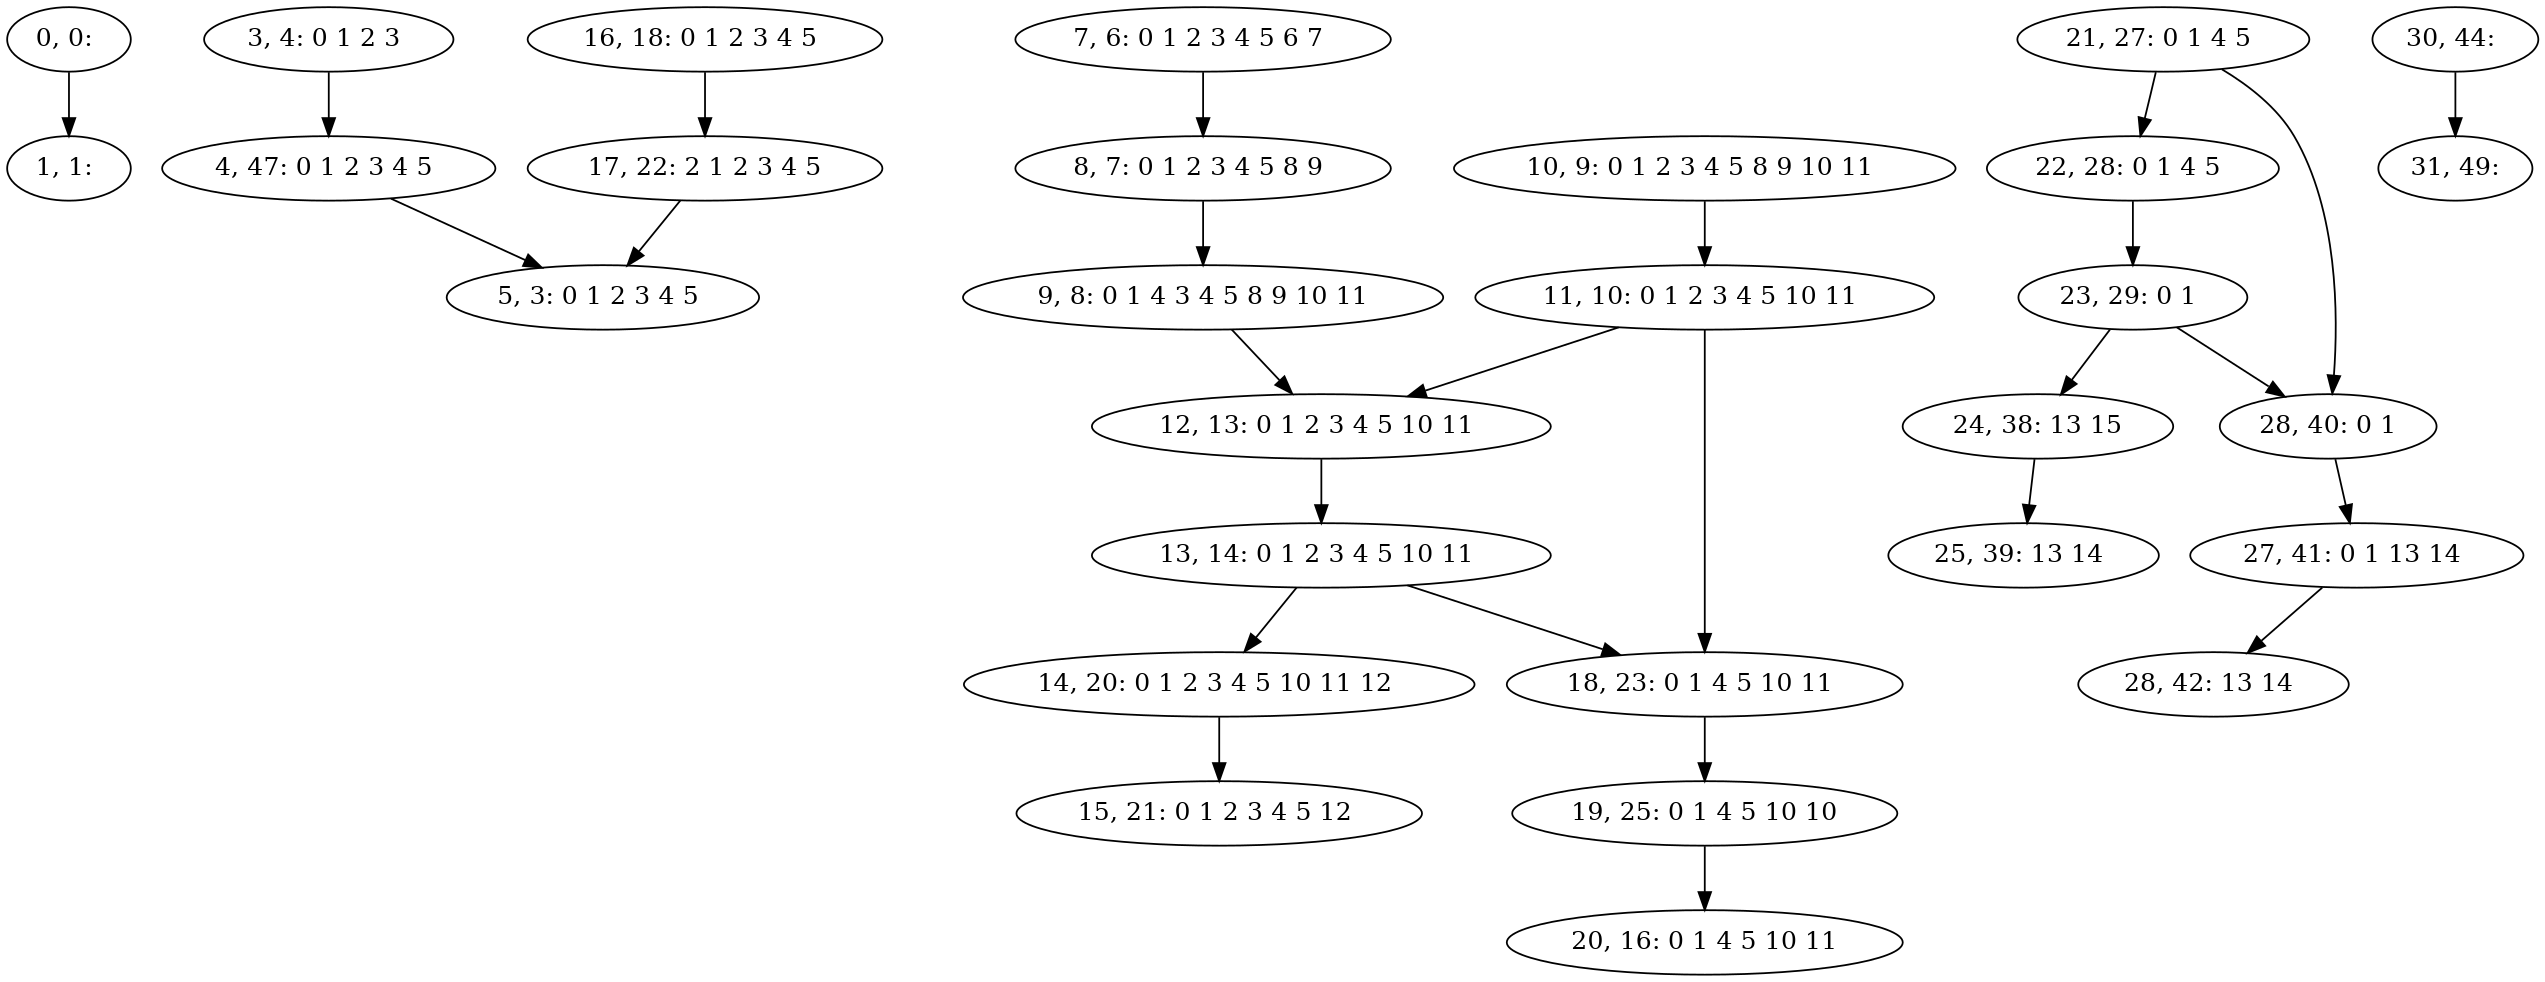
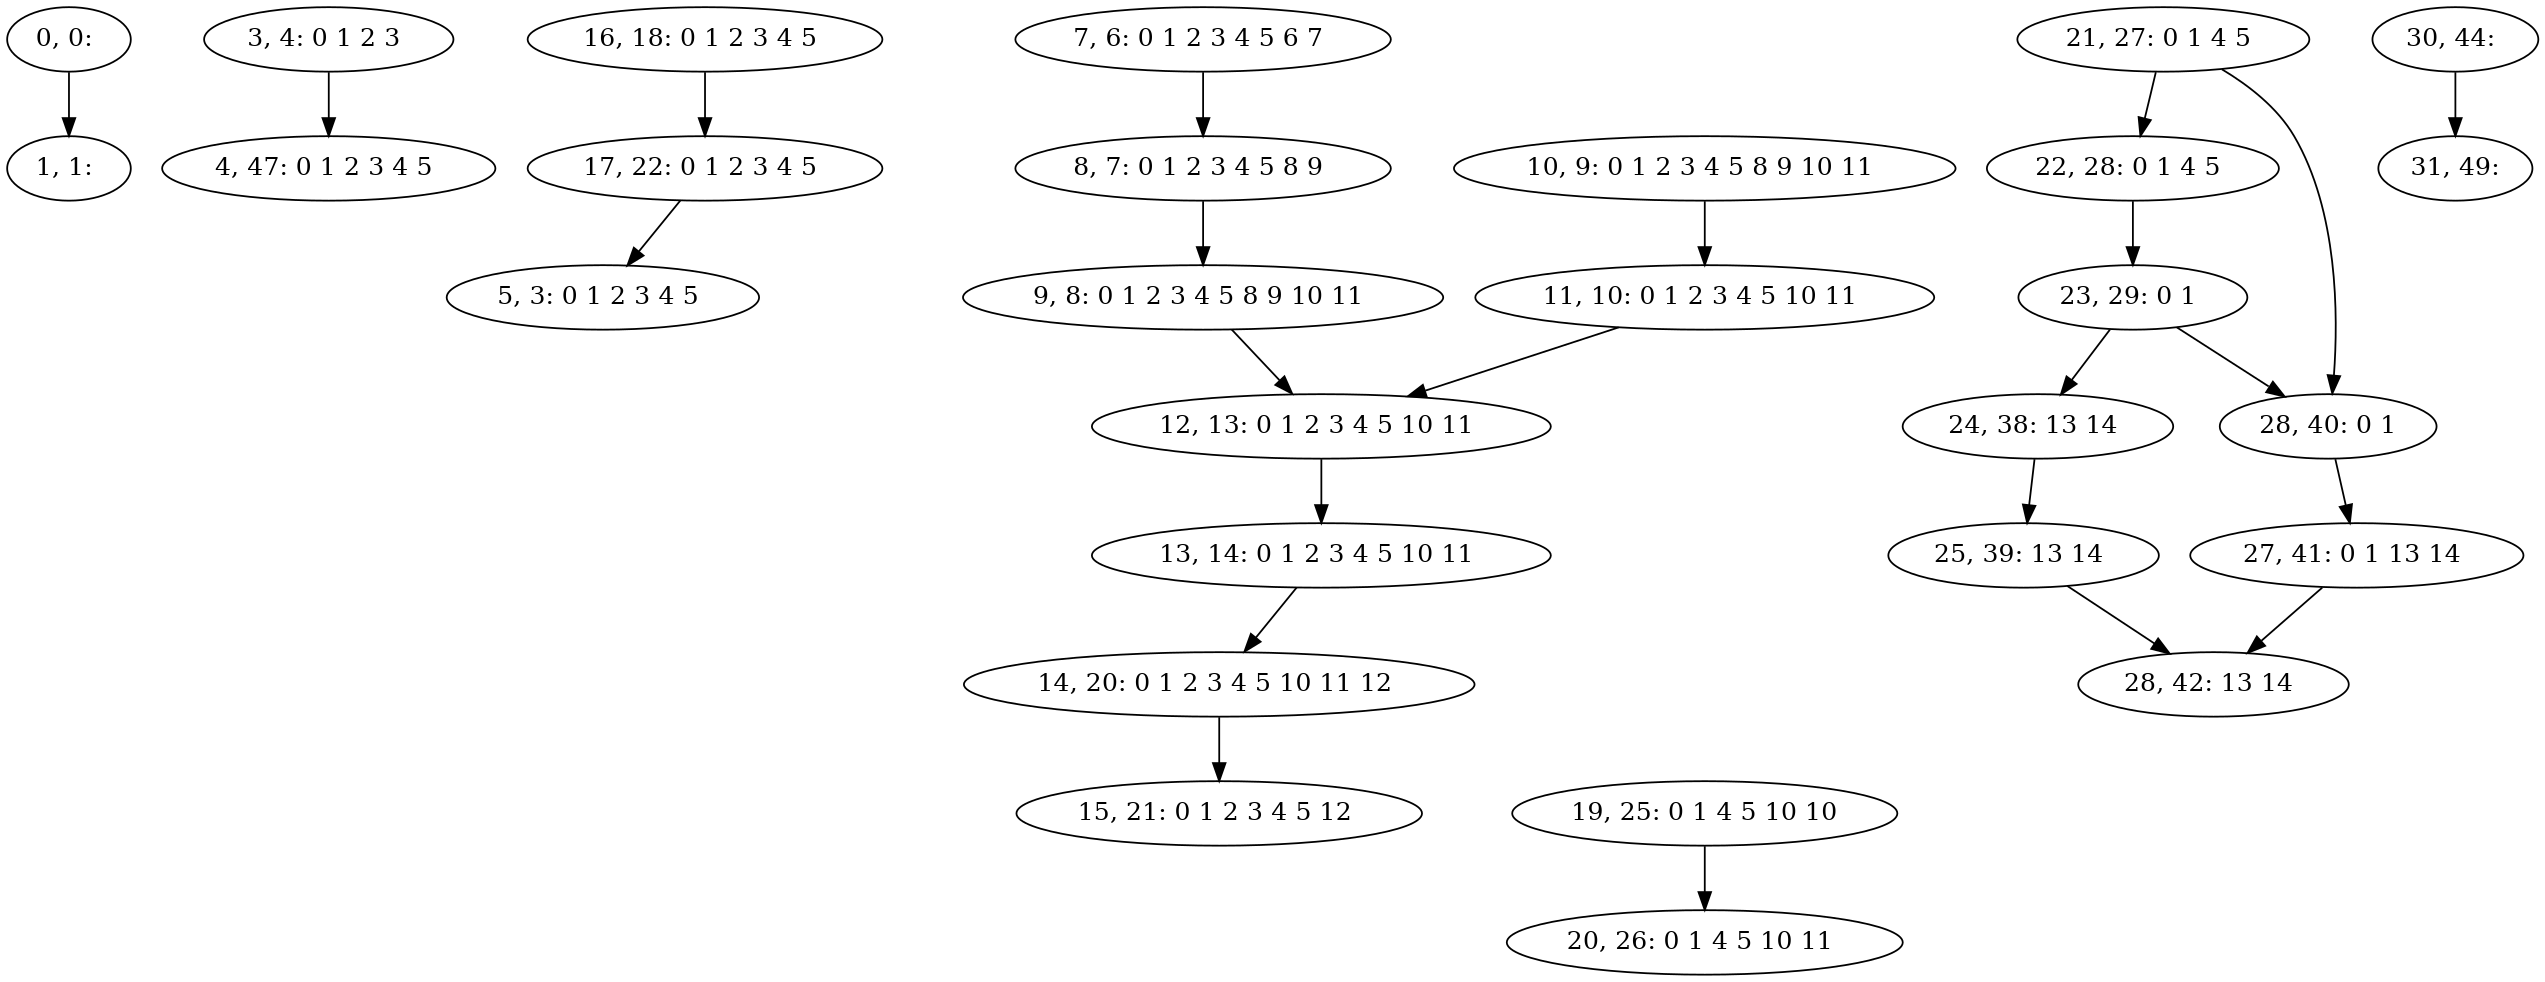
(705, 168) -> (705, 168)
(458, 229) -> none
(1203, 297) -> (1203, 297)
(2038, 426) -> (2038, 426)
none -> (2111, 615)
(1705, 684) -> none
(1705, 942) -> (1705, 942)
